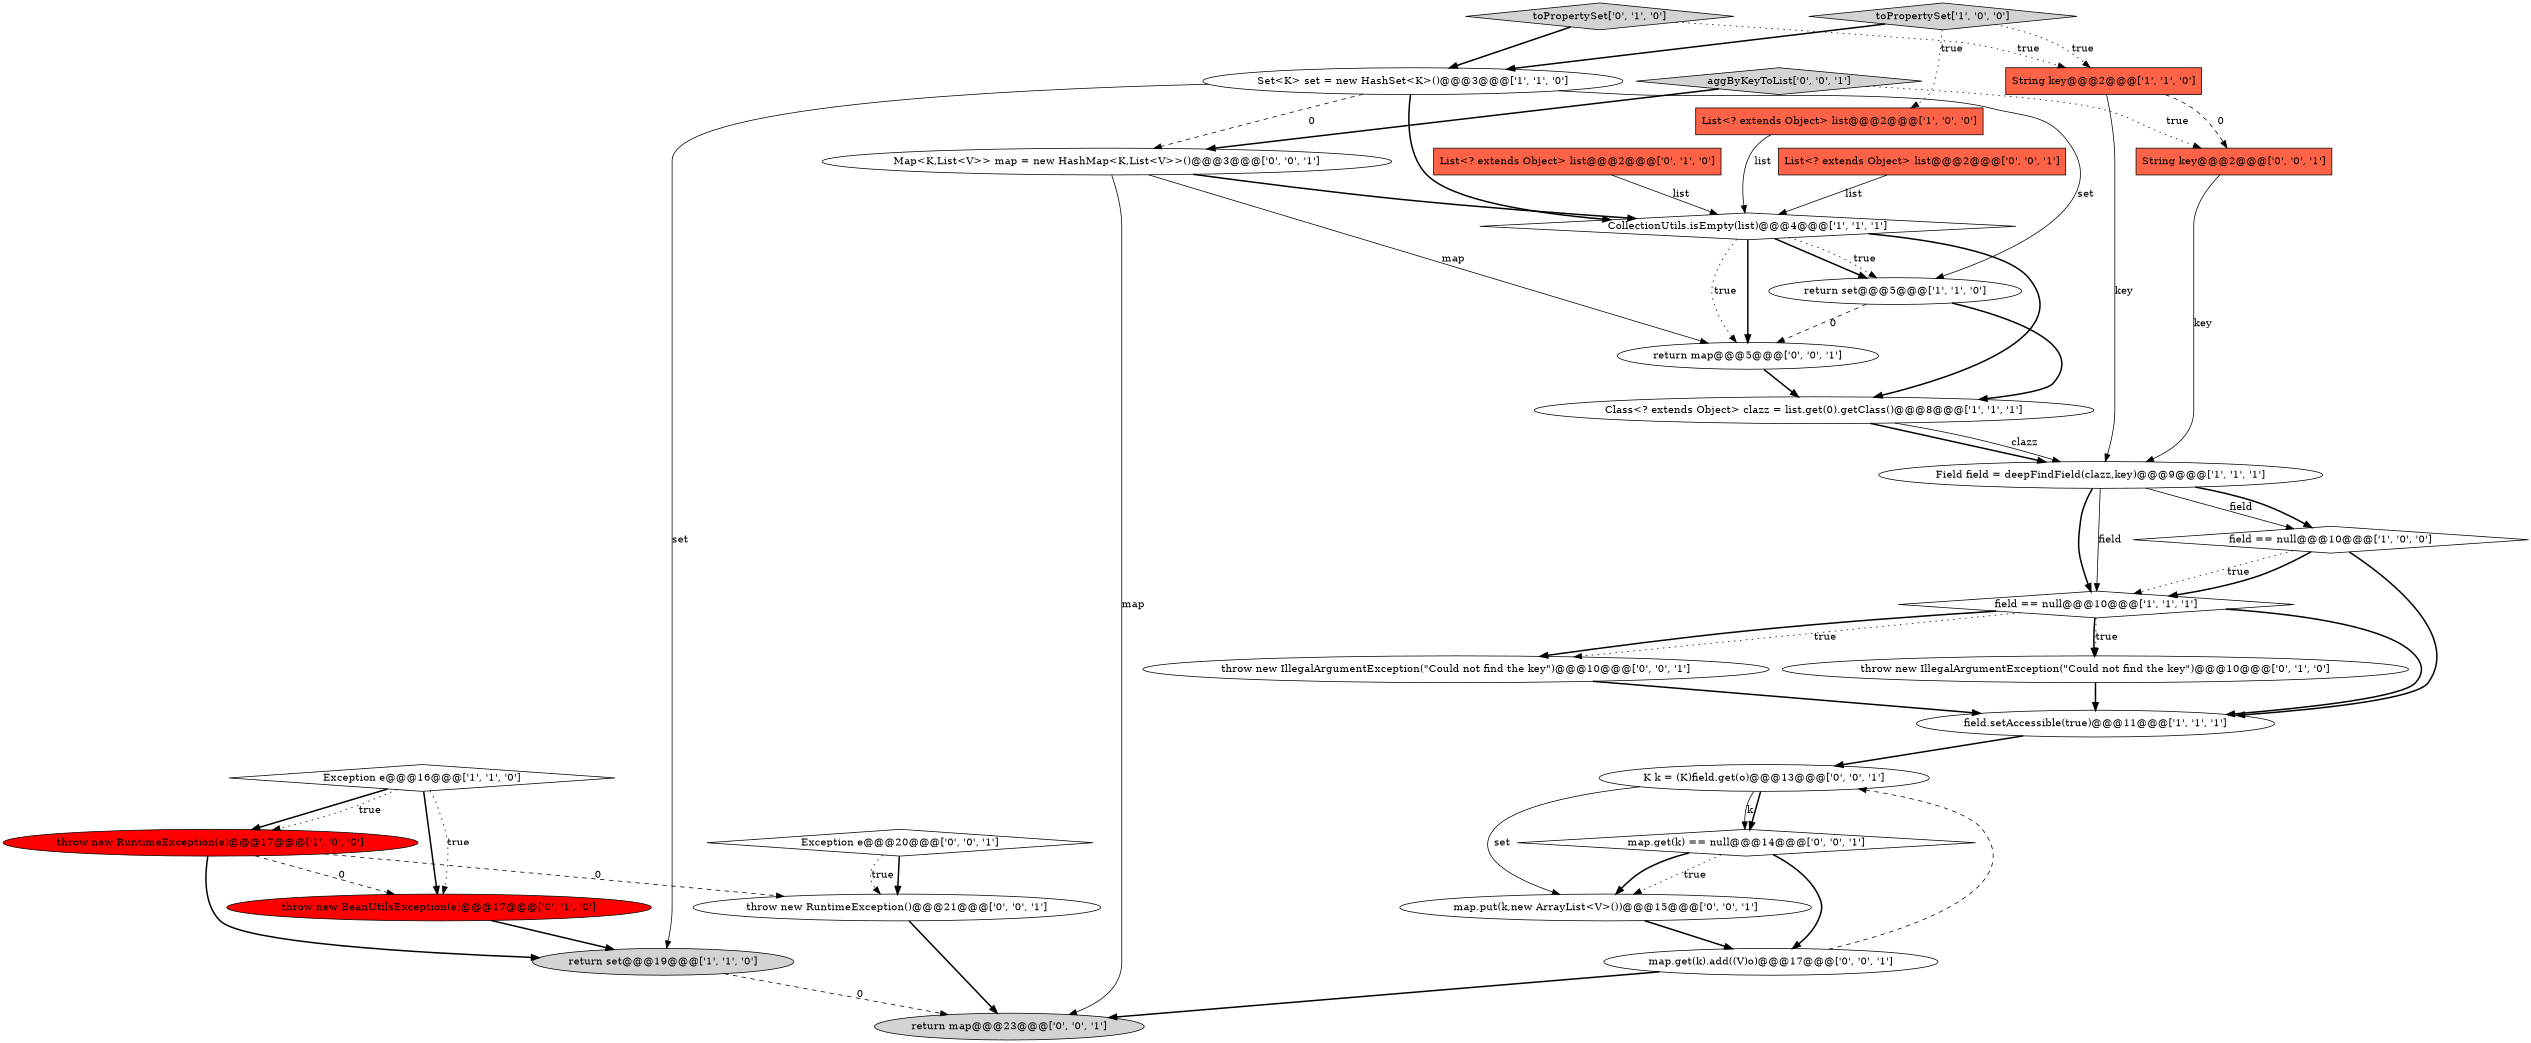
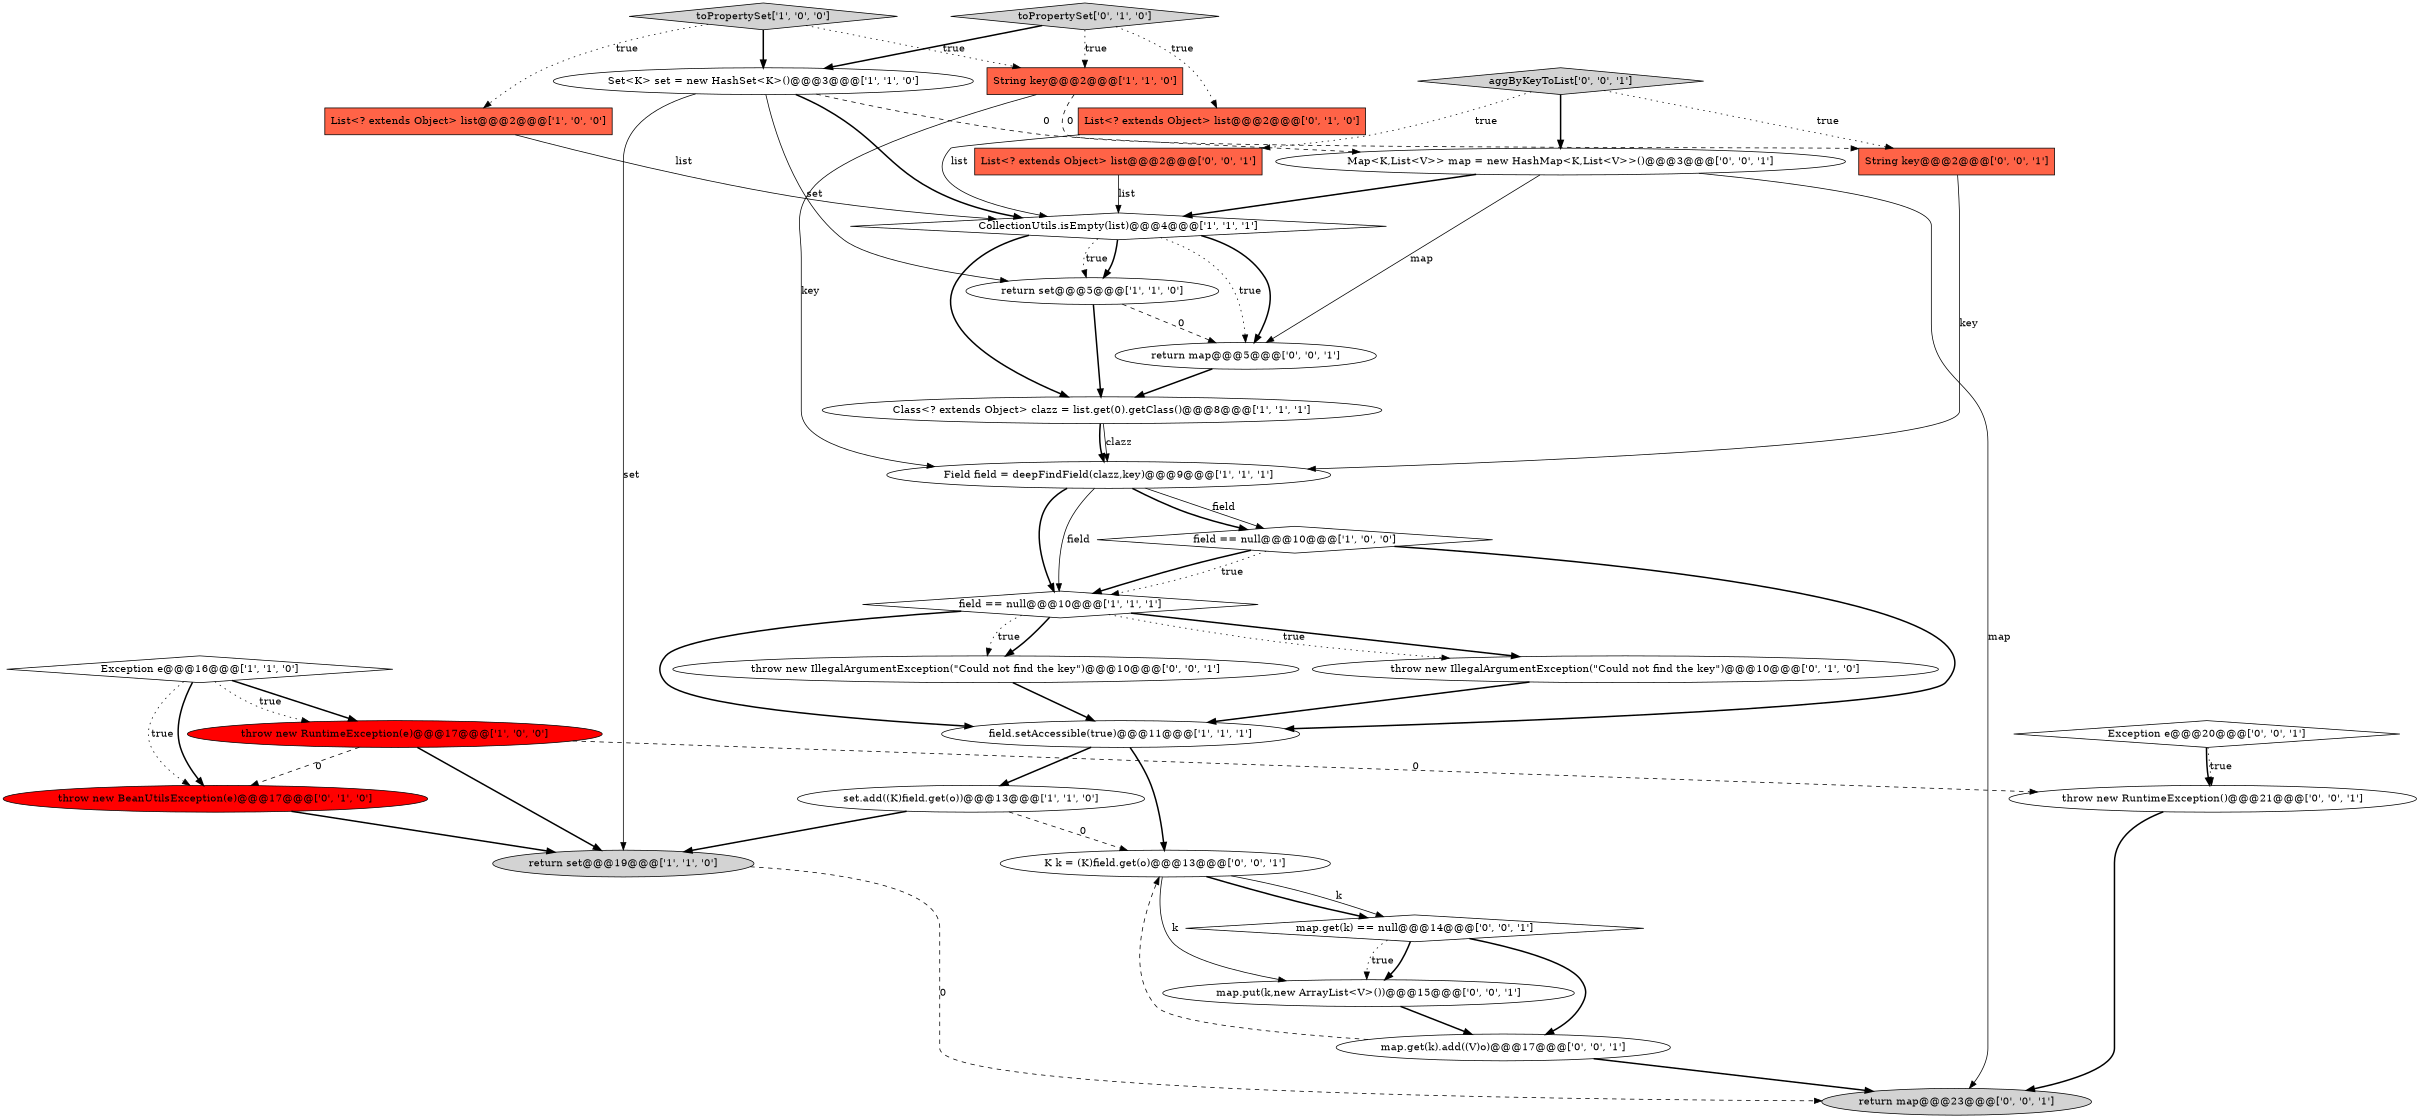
none -> (1172, 54)
none -> (1402, 128)
none -> (971, 799)
(1502, 843) -> (1175, 928)
